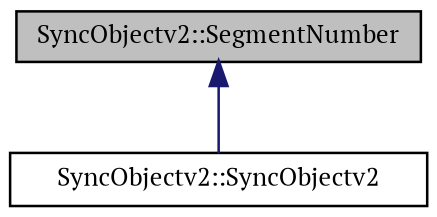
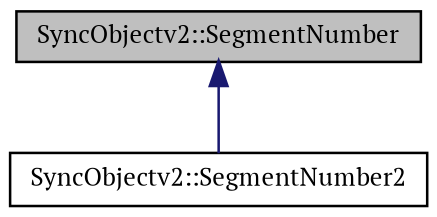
(219, 179) -> (219, 179)
